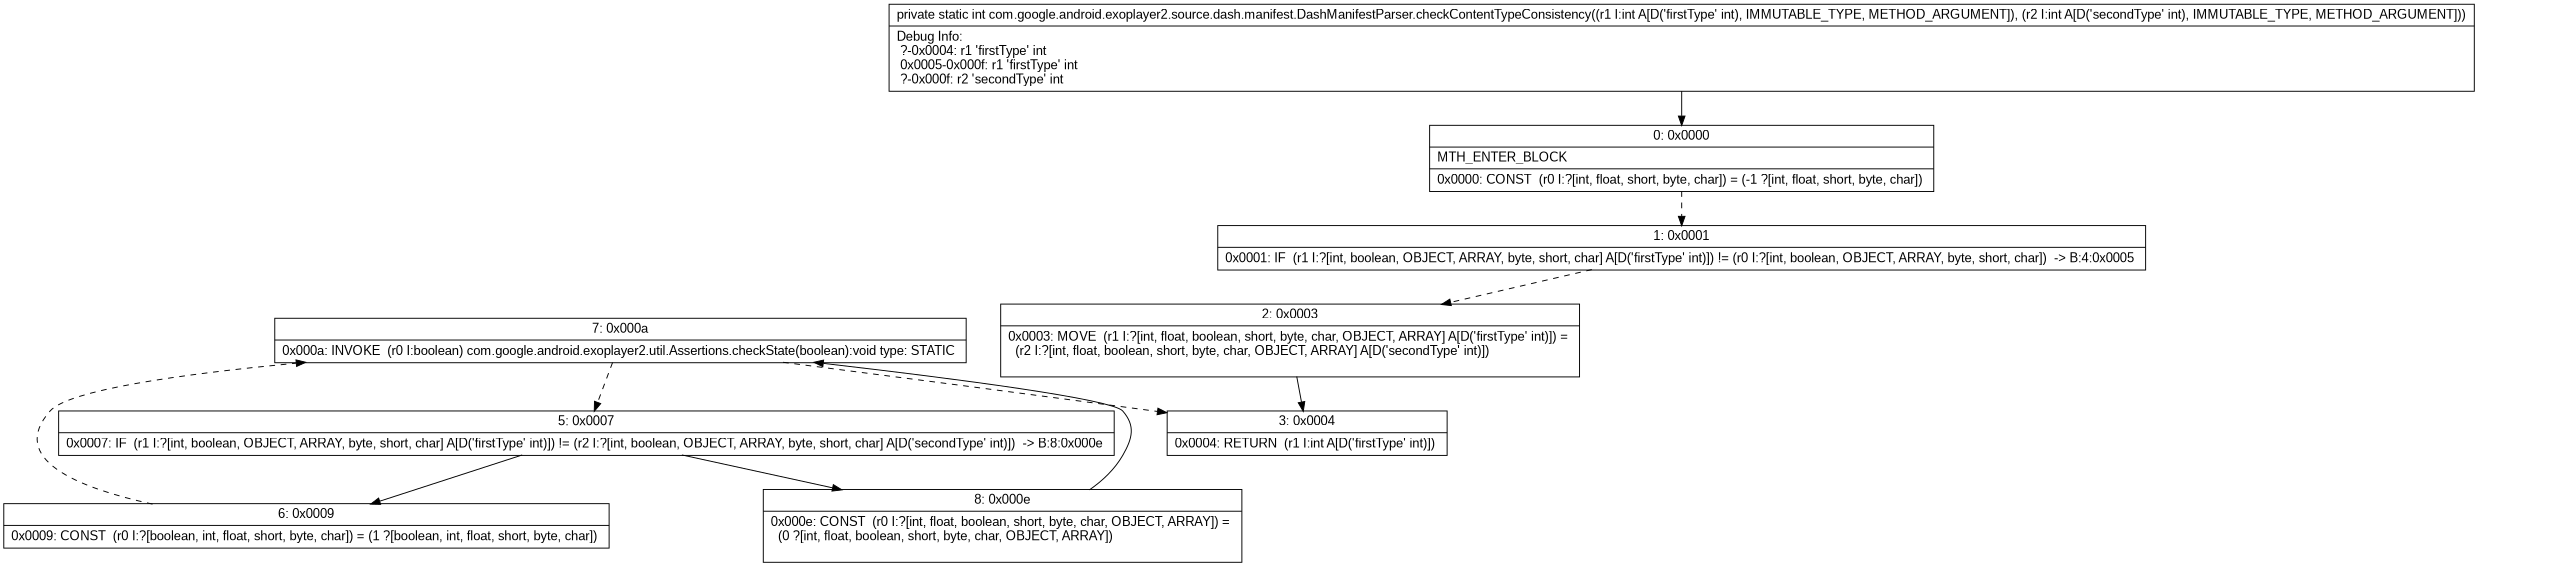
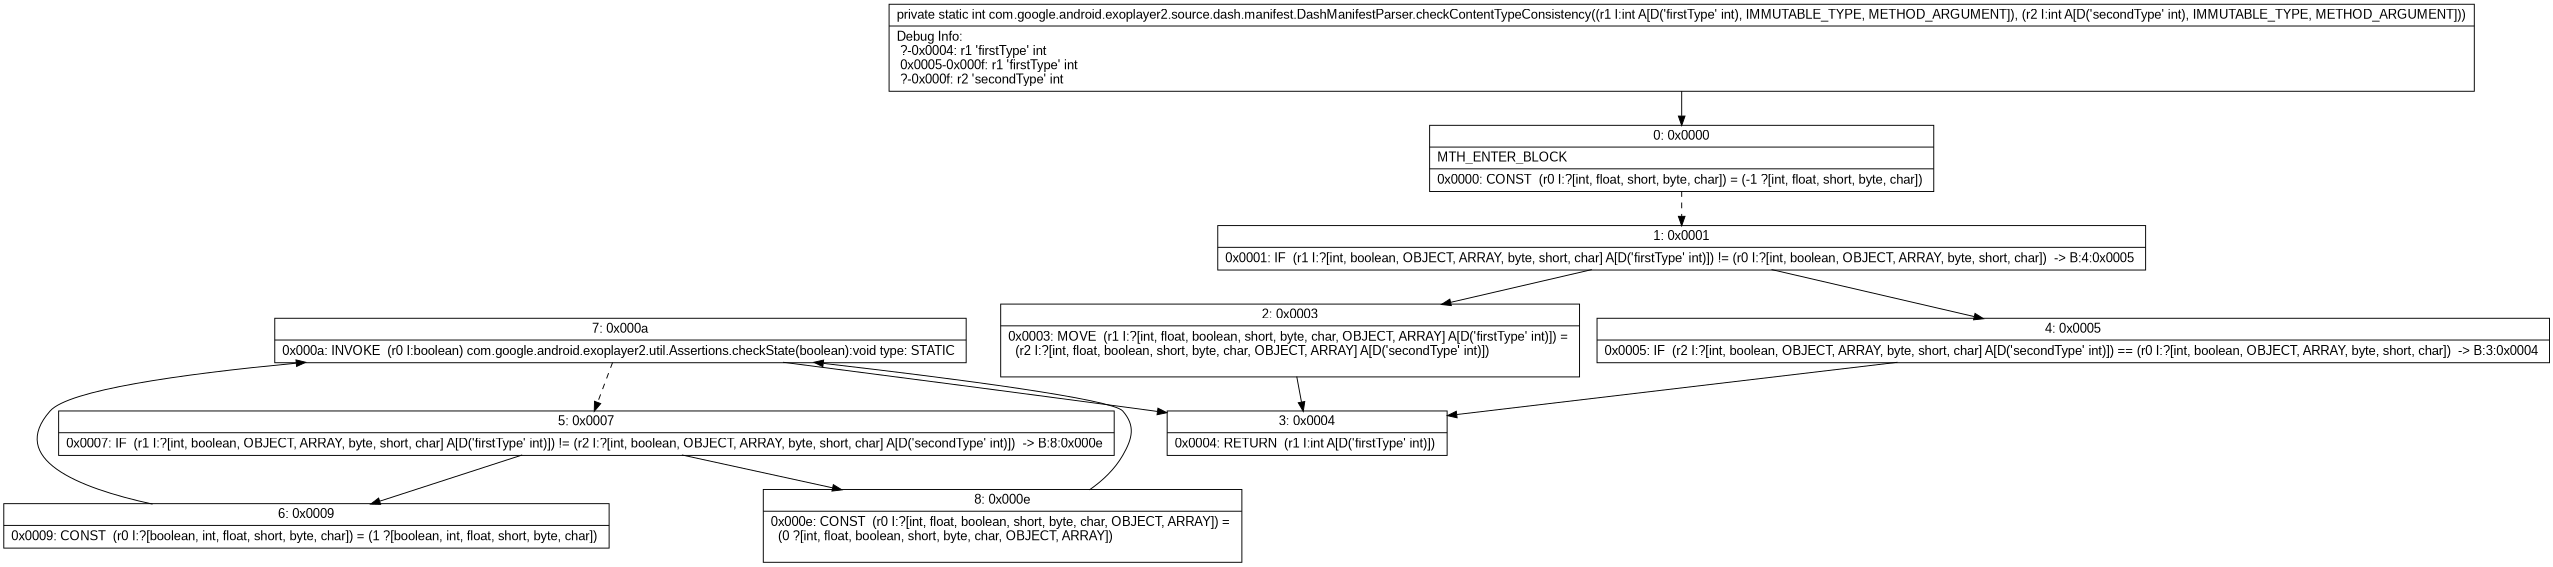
(1521, 286) -> (1521, 286)
none -> (2073, 340)
(970, 387) -> (970, 387)
(87, 394) -> (87, 394)
